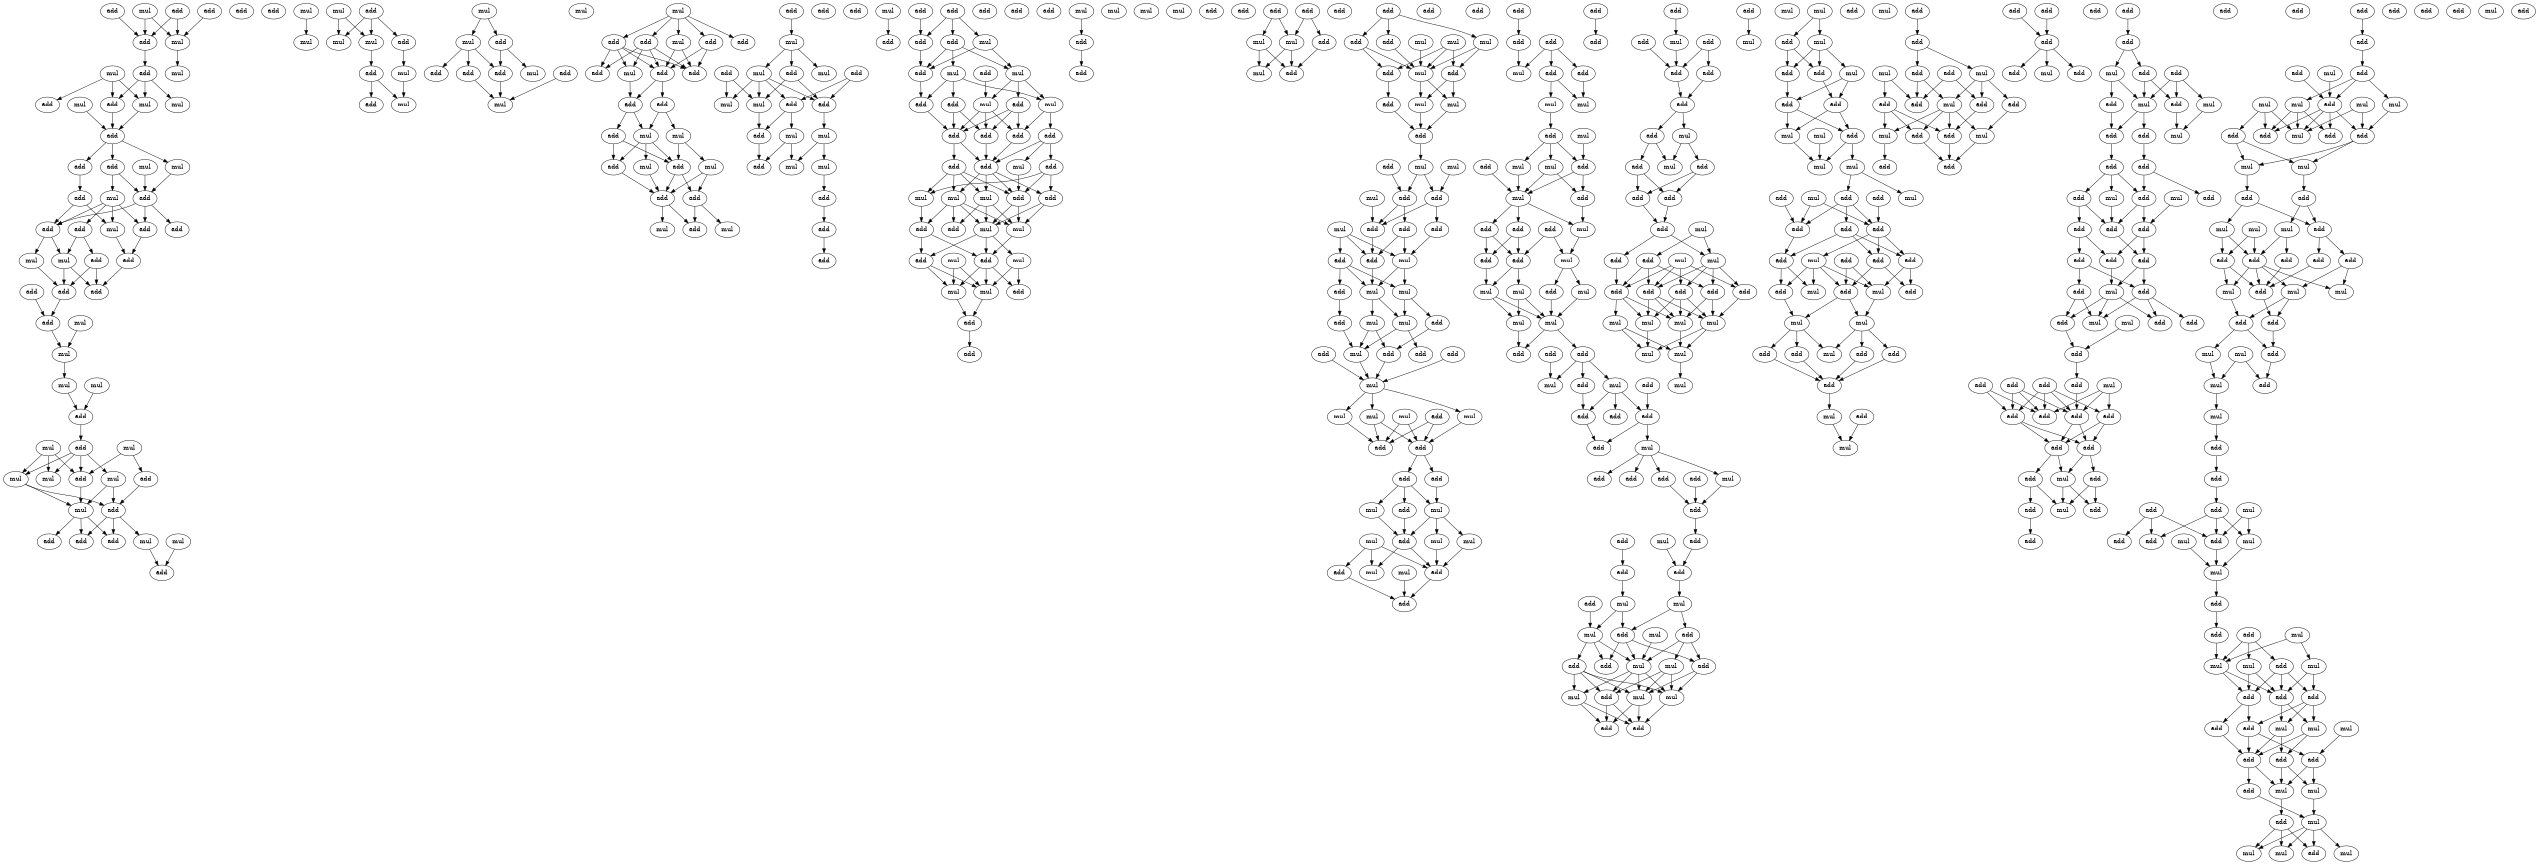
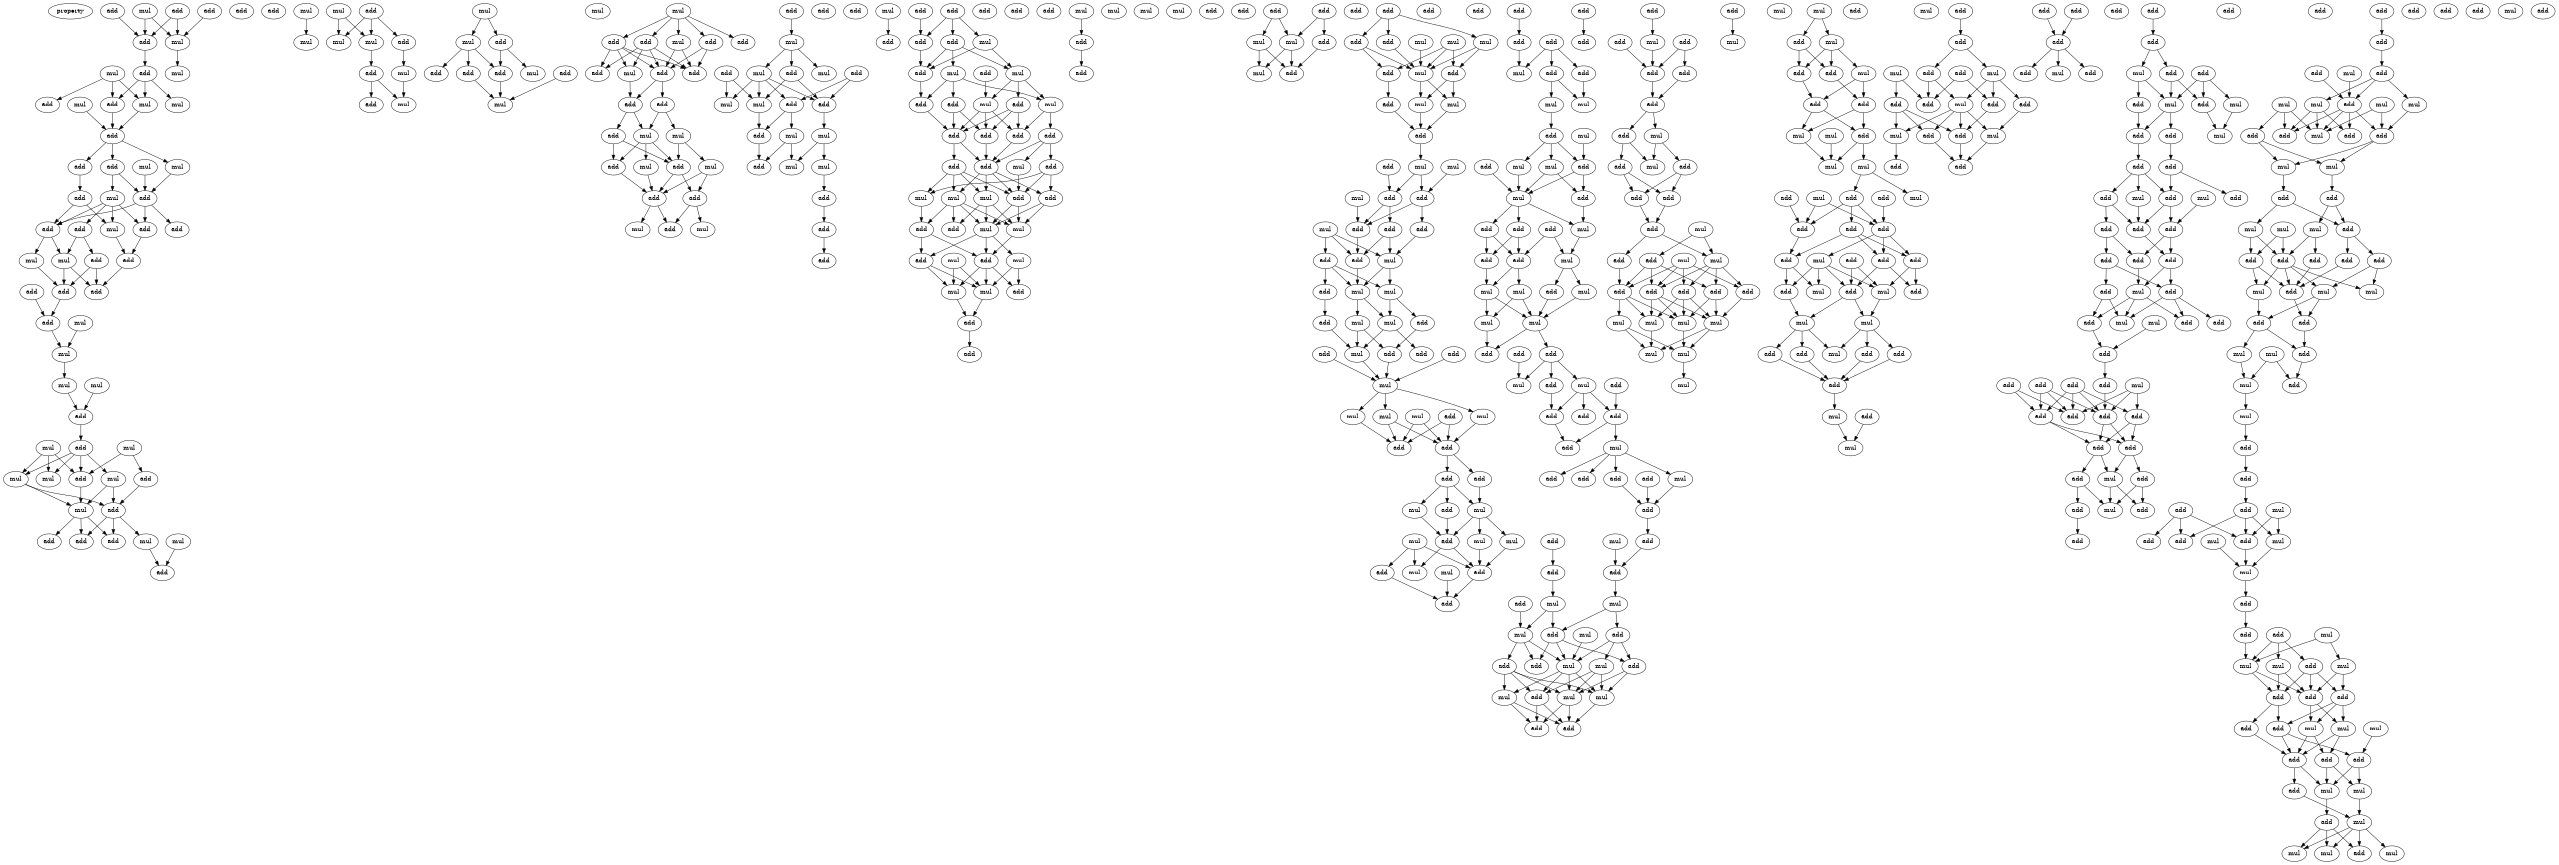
none -> (70, 11)
